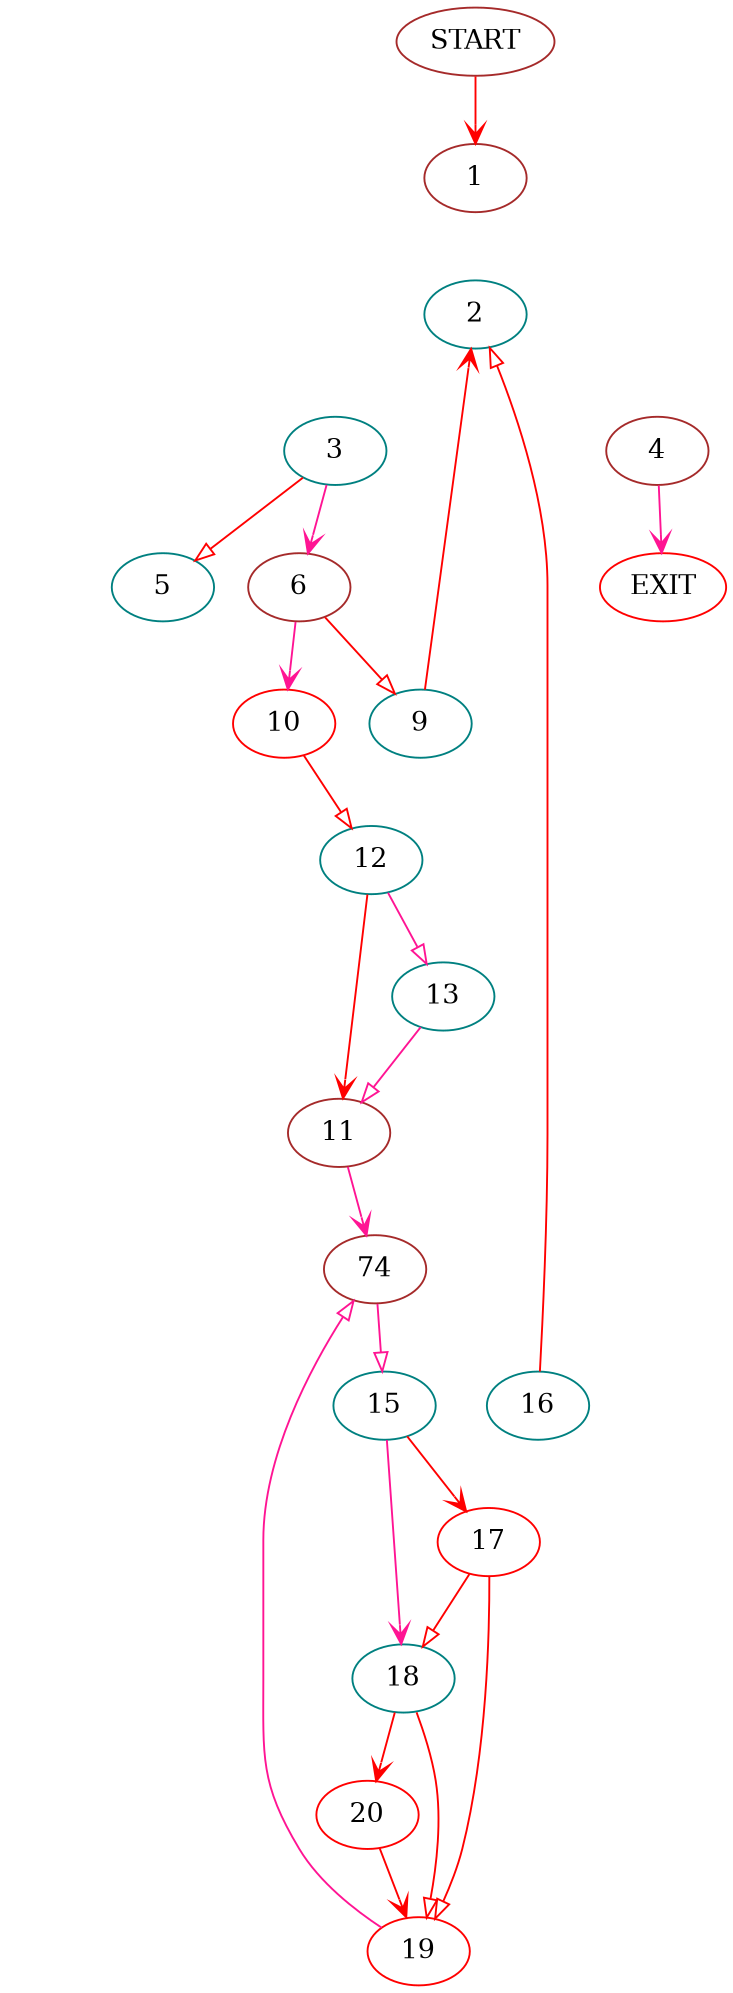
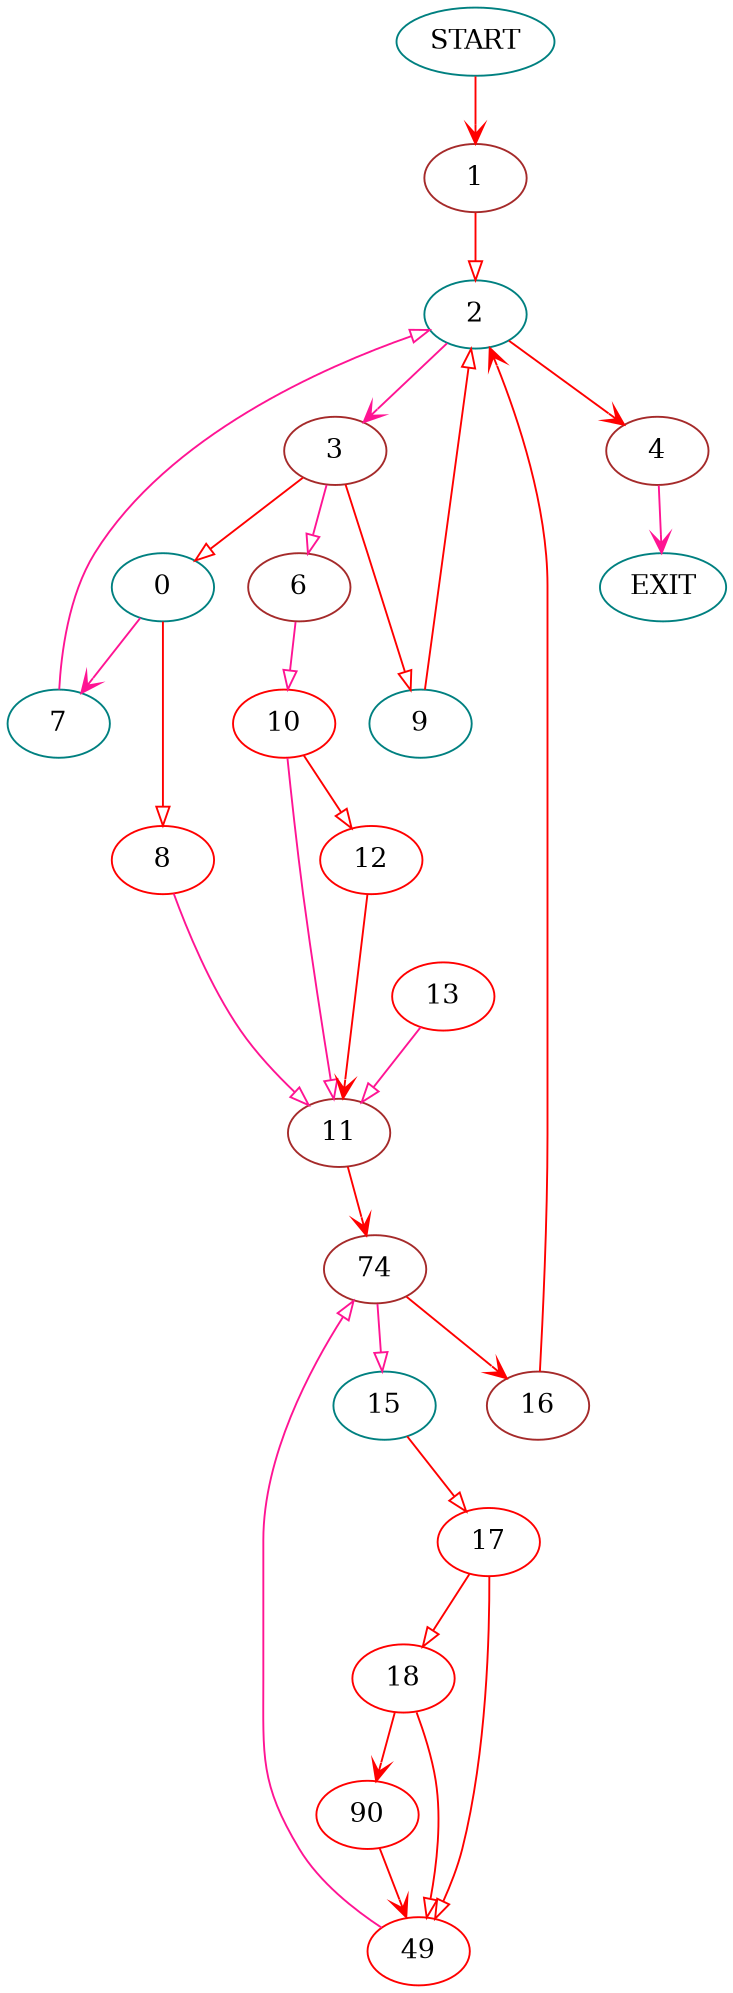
(476, 42) -> (476, 42)
none -> (476, 237)
none -> (412, 376)
none -> (559, 377)
(335, 451) -> (335, 451)
(320, 510) -> (320, 510)
(447, 529) -> (447, 529)
(163, 587) -> (163, 587)
(663, 587) -> (663, 587)
(293, 646) -> (293, 646)
(354, 648) -> (375, 578)
none -> (59, 724)
none -> (163, 860)
(371, 860) -> (371, 860)
(547, 865) -> (547, 865)
none -> (307, 919)
(403, 920) -> none
(443, 996) -> (443, 996)
(355, 1192) -> (355, 1192)
none -> (449, 1331)
(538, 1406) -> (538, 1406)
(431, 1466) -> (431, 1466)
(393, 1532) -> none
(404, 1678) -> (404, 1678)
(368, 1815) -> (368, 1815)
(419, 1951) -> (419, 1951)
